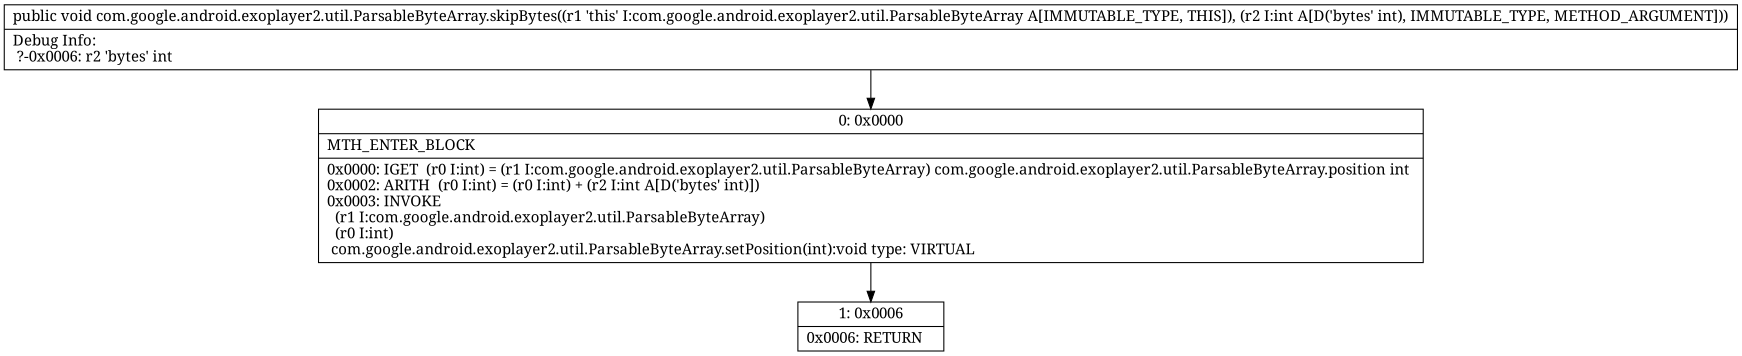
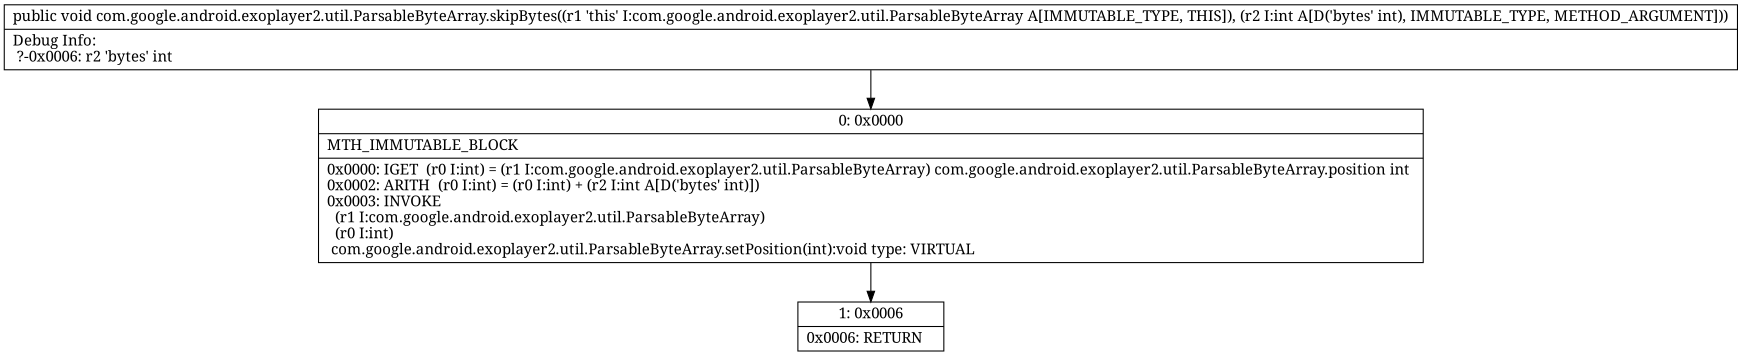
(401, 145) -> (423, 145)
